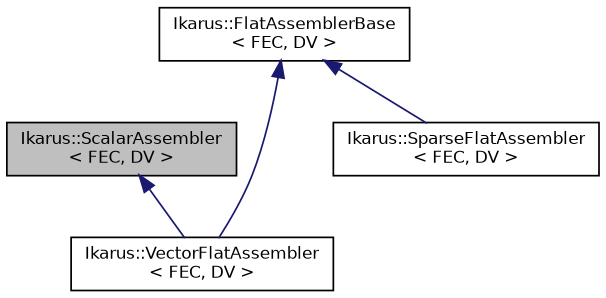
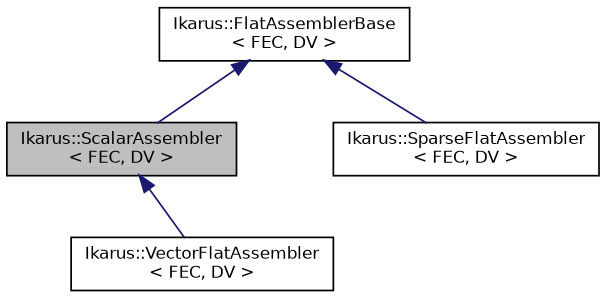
(257, 161) -> (196, 97)
